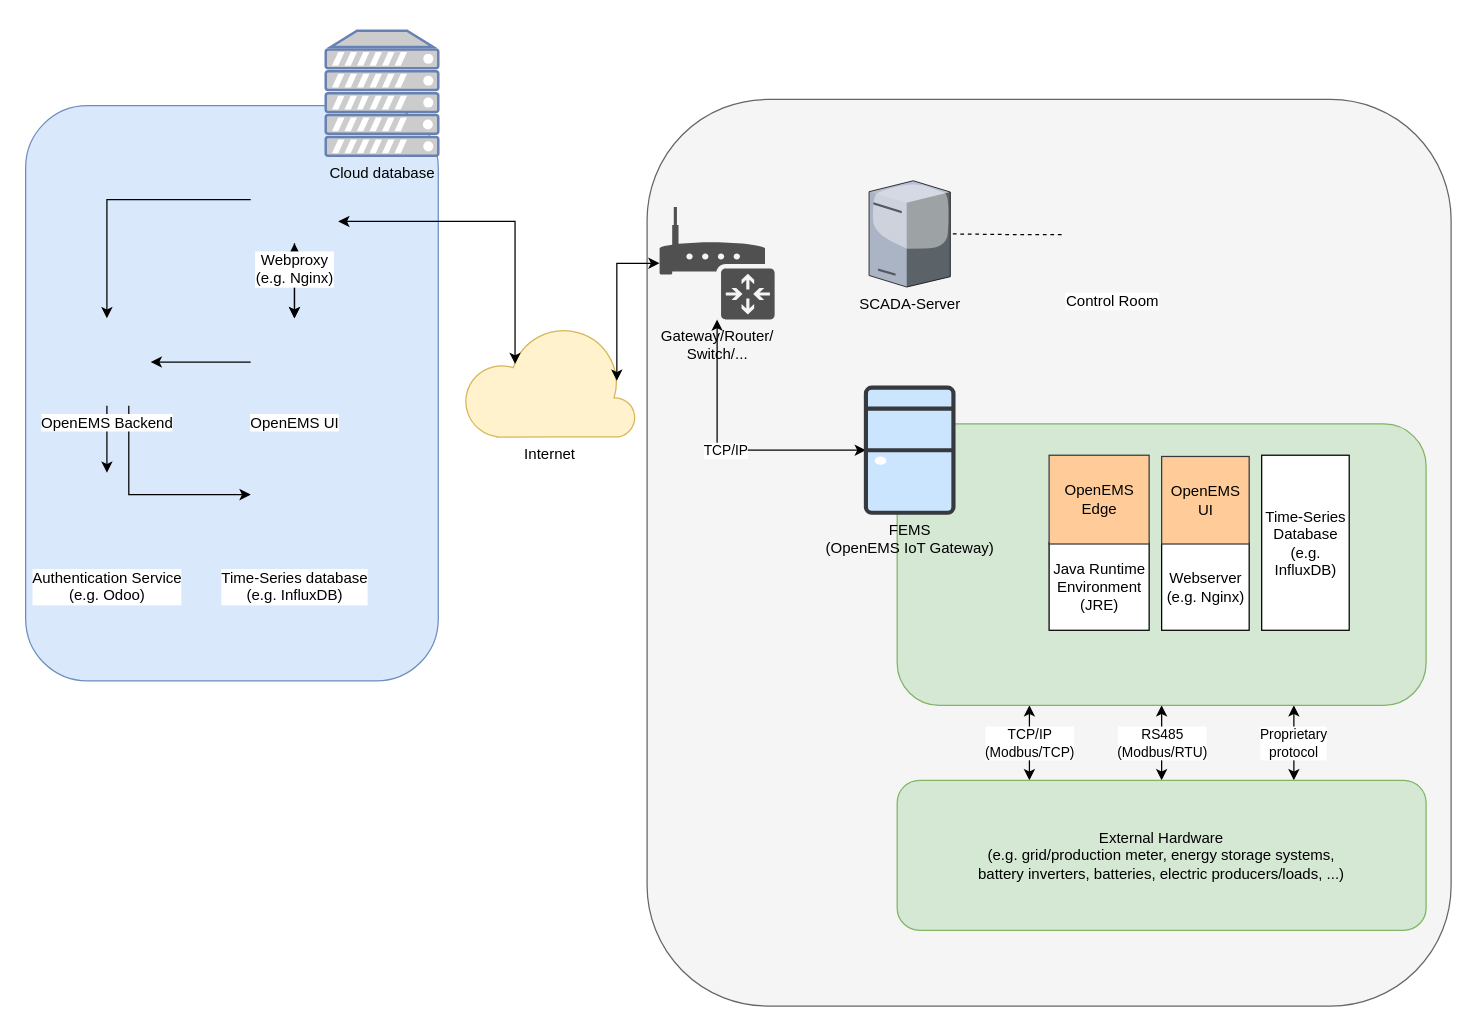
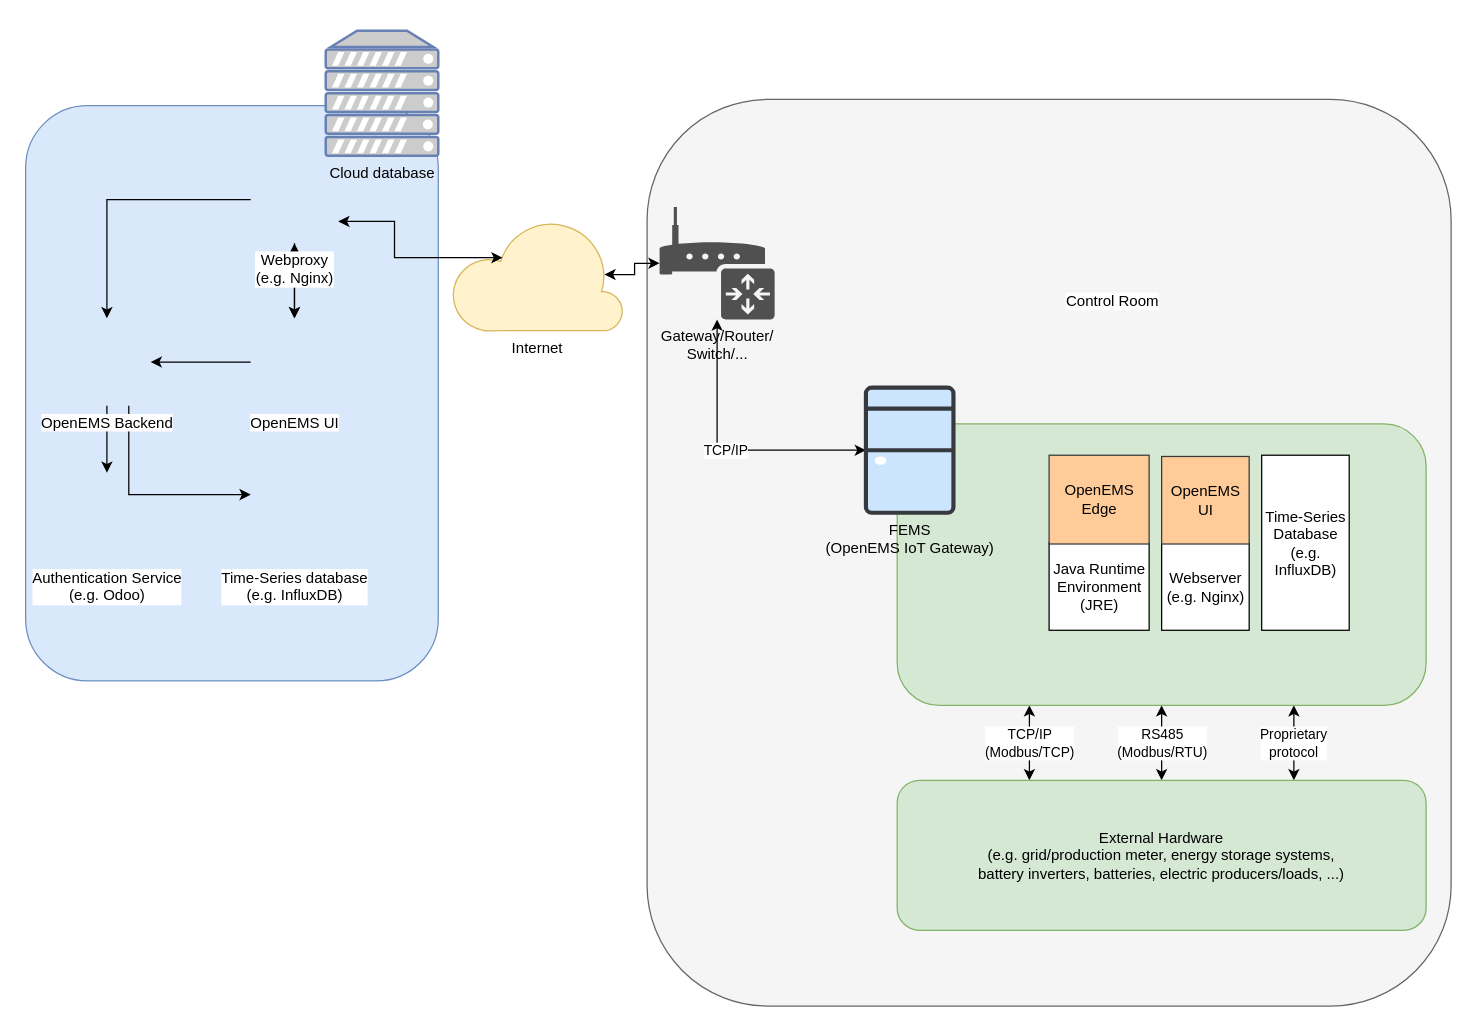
(909, 234) -> none
(1008, 234) -> none
(549, 381) -> (537, 274)
